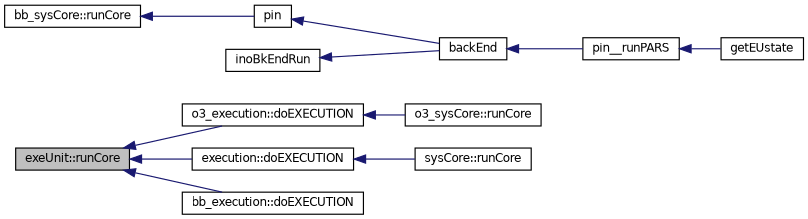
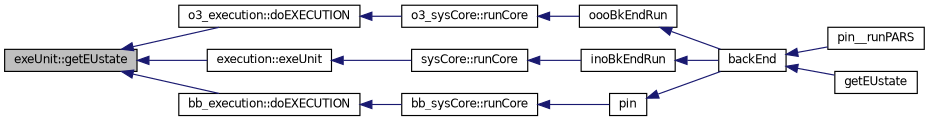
none -> (628, 16)
(706, 49) -> (816, 72)
none -> (561, 60)
none -> (387, 104)
(73, 159) -> (71, 60)
(273, 159) -> (269, 60)
